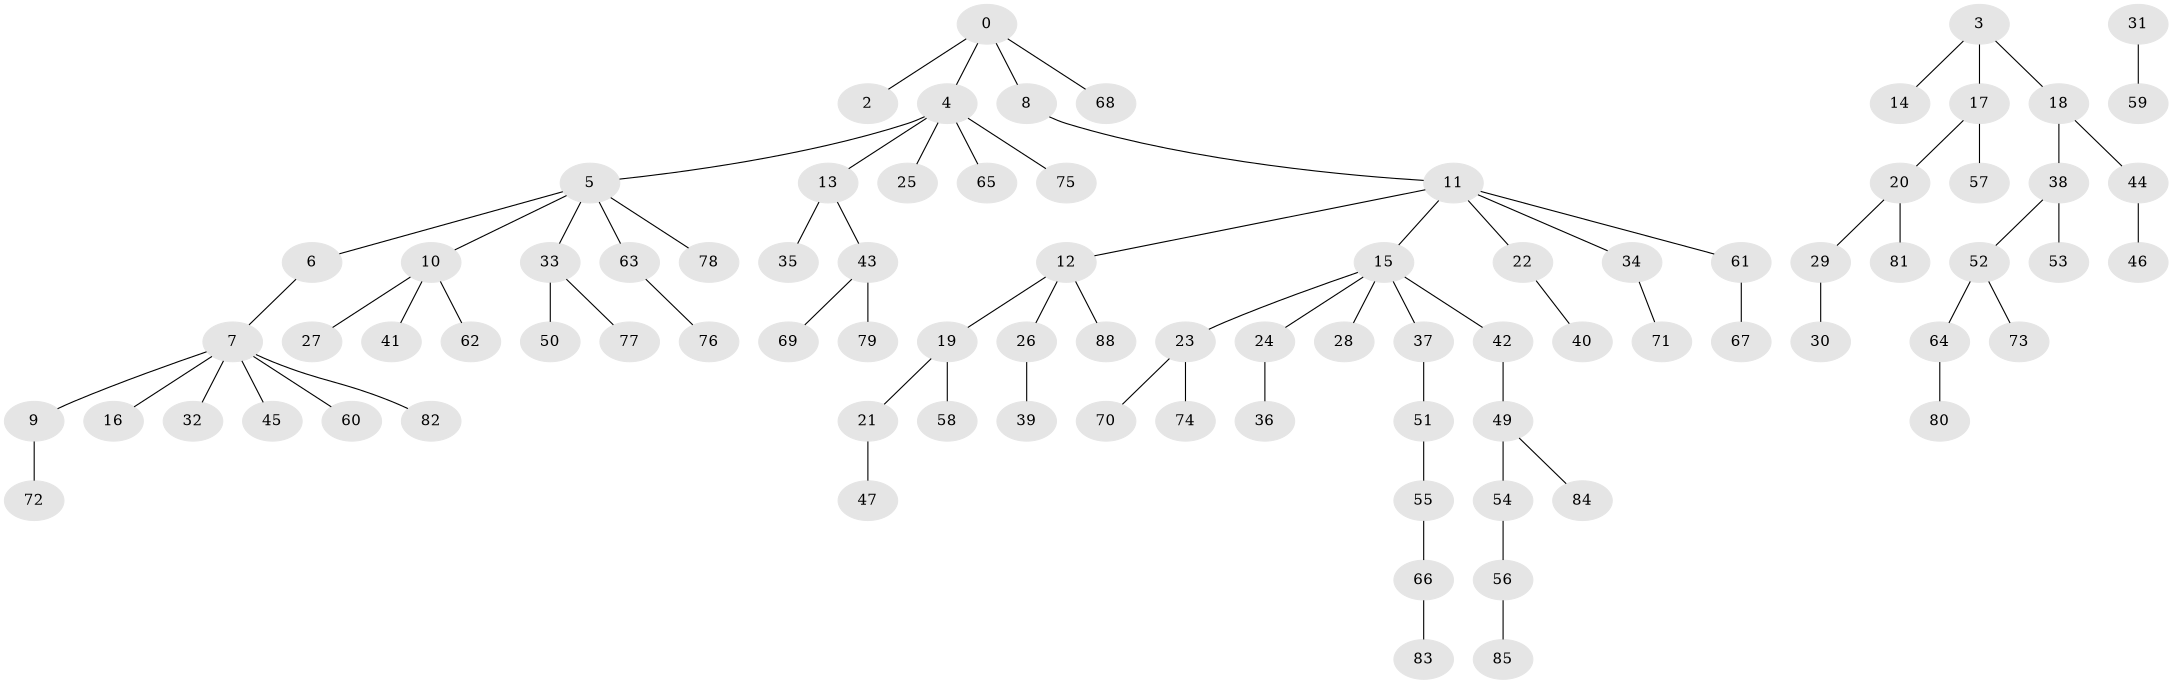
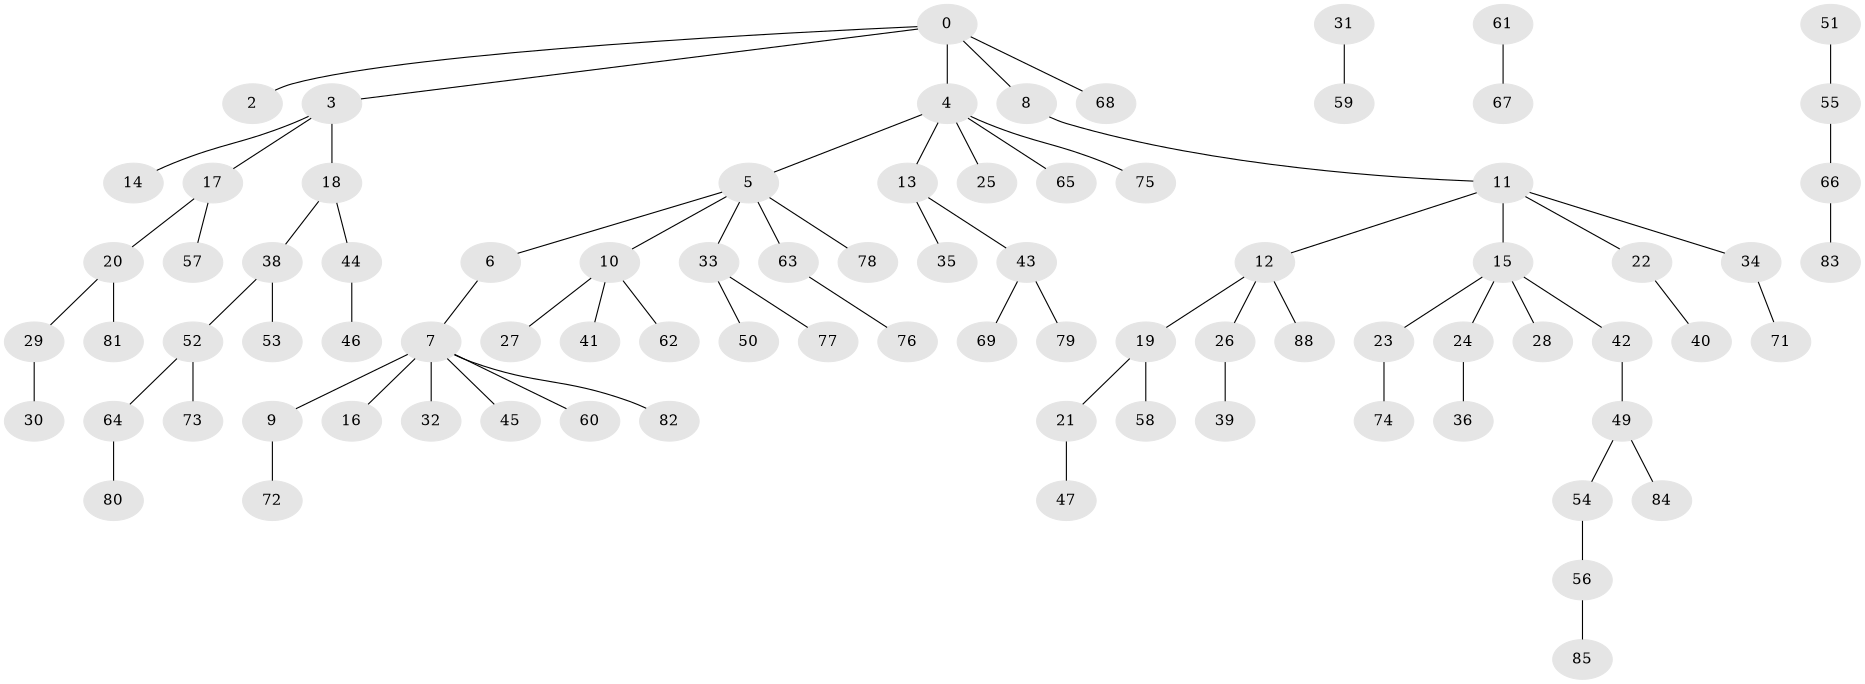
none -> (640, 64)
(1598, 223) -> none
(1424, 342) -> none
(1106, 421) -> none
